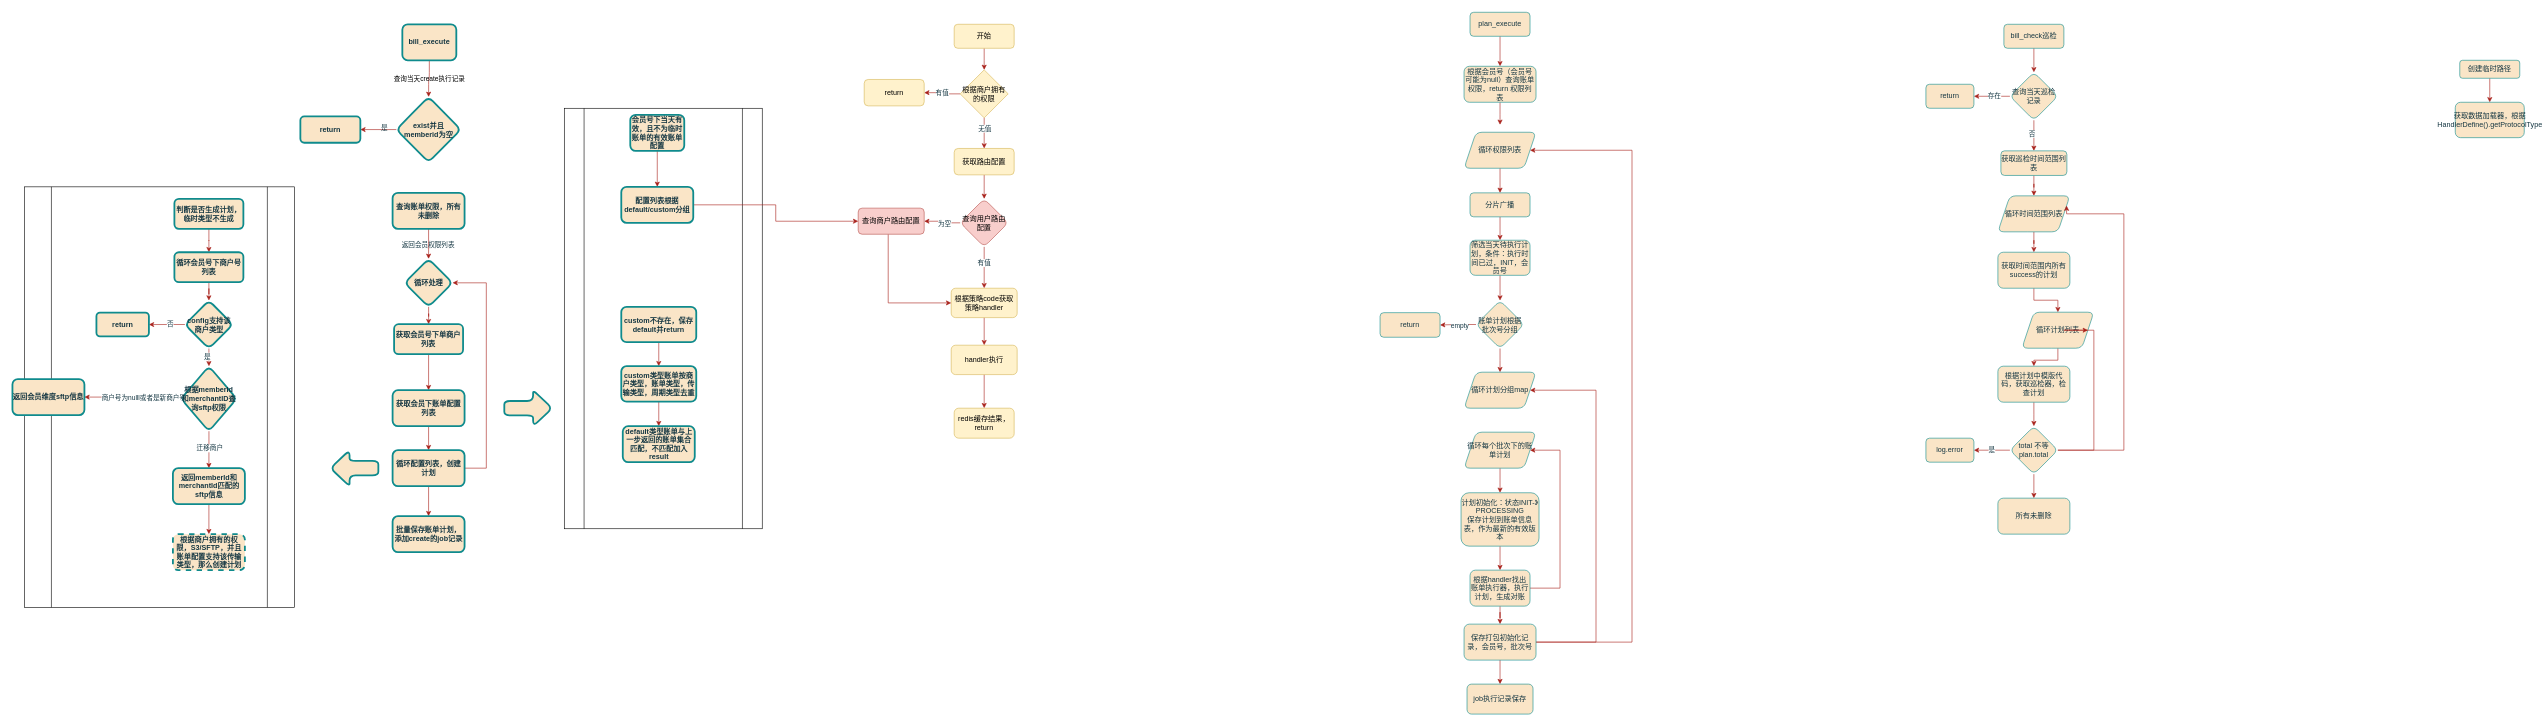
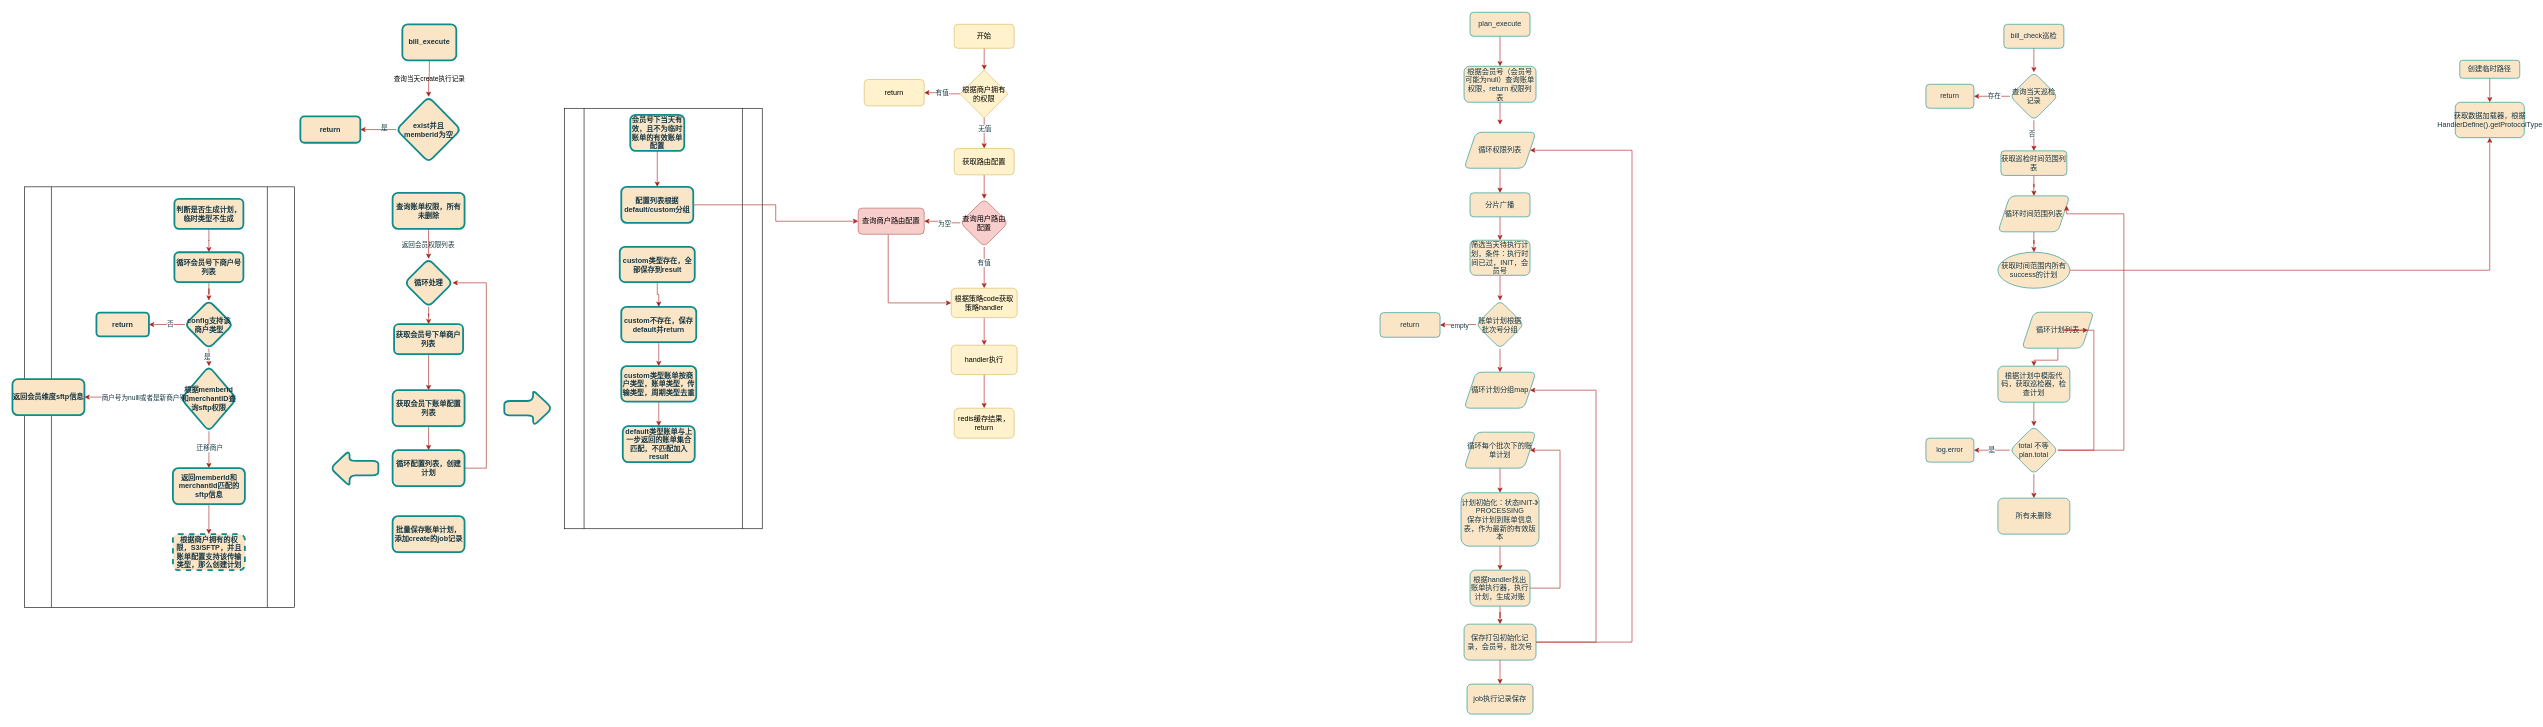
none -> (657, 265)
(2034, 270) -> (2034, 270)
none -> (657, 293)
(2058, 302) -> (2490, 270)
(429, 499) -> none
